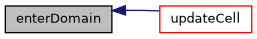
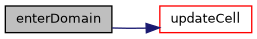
(142, 10) -> (129, 28)
